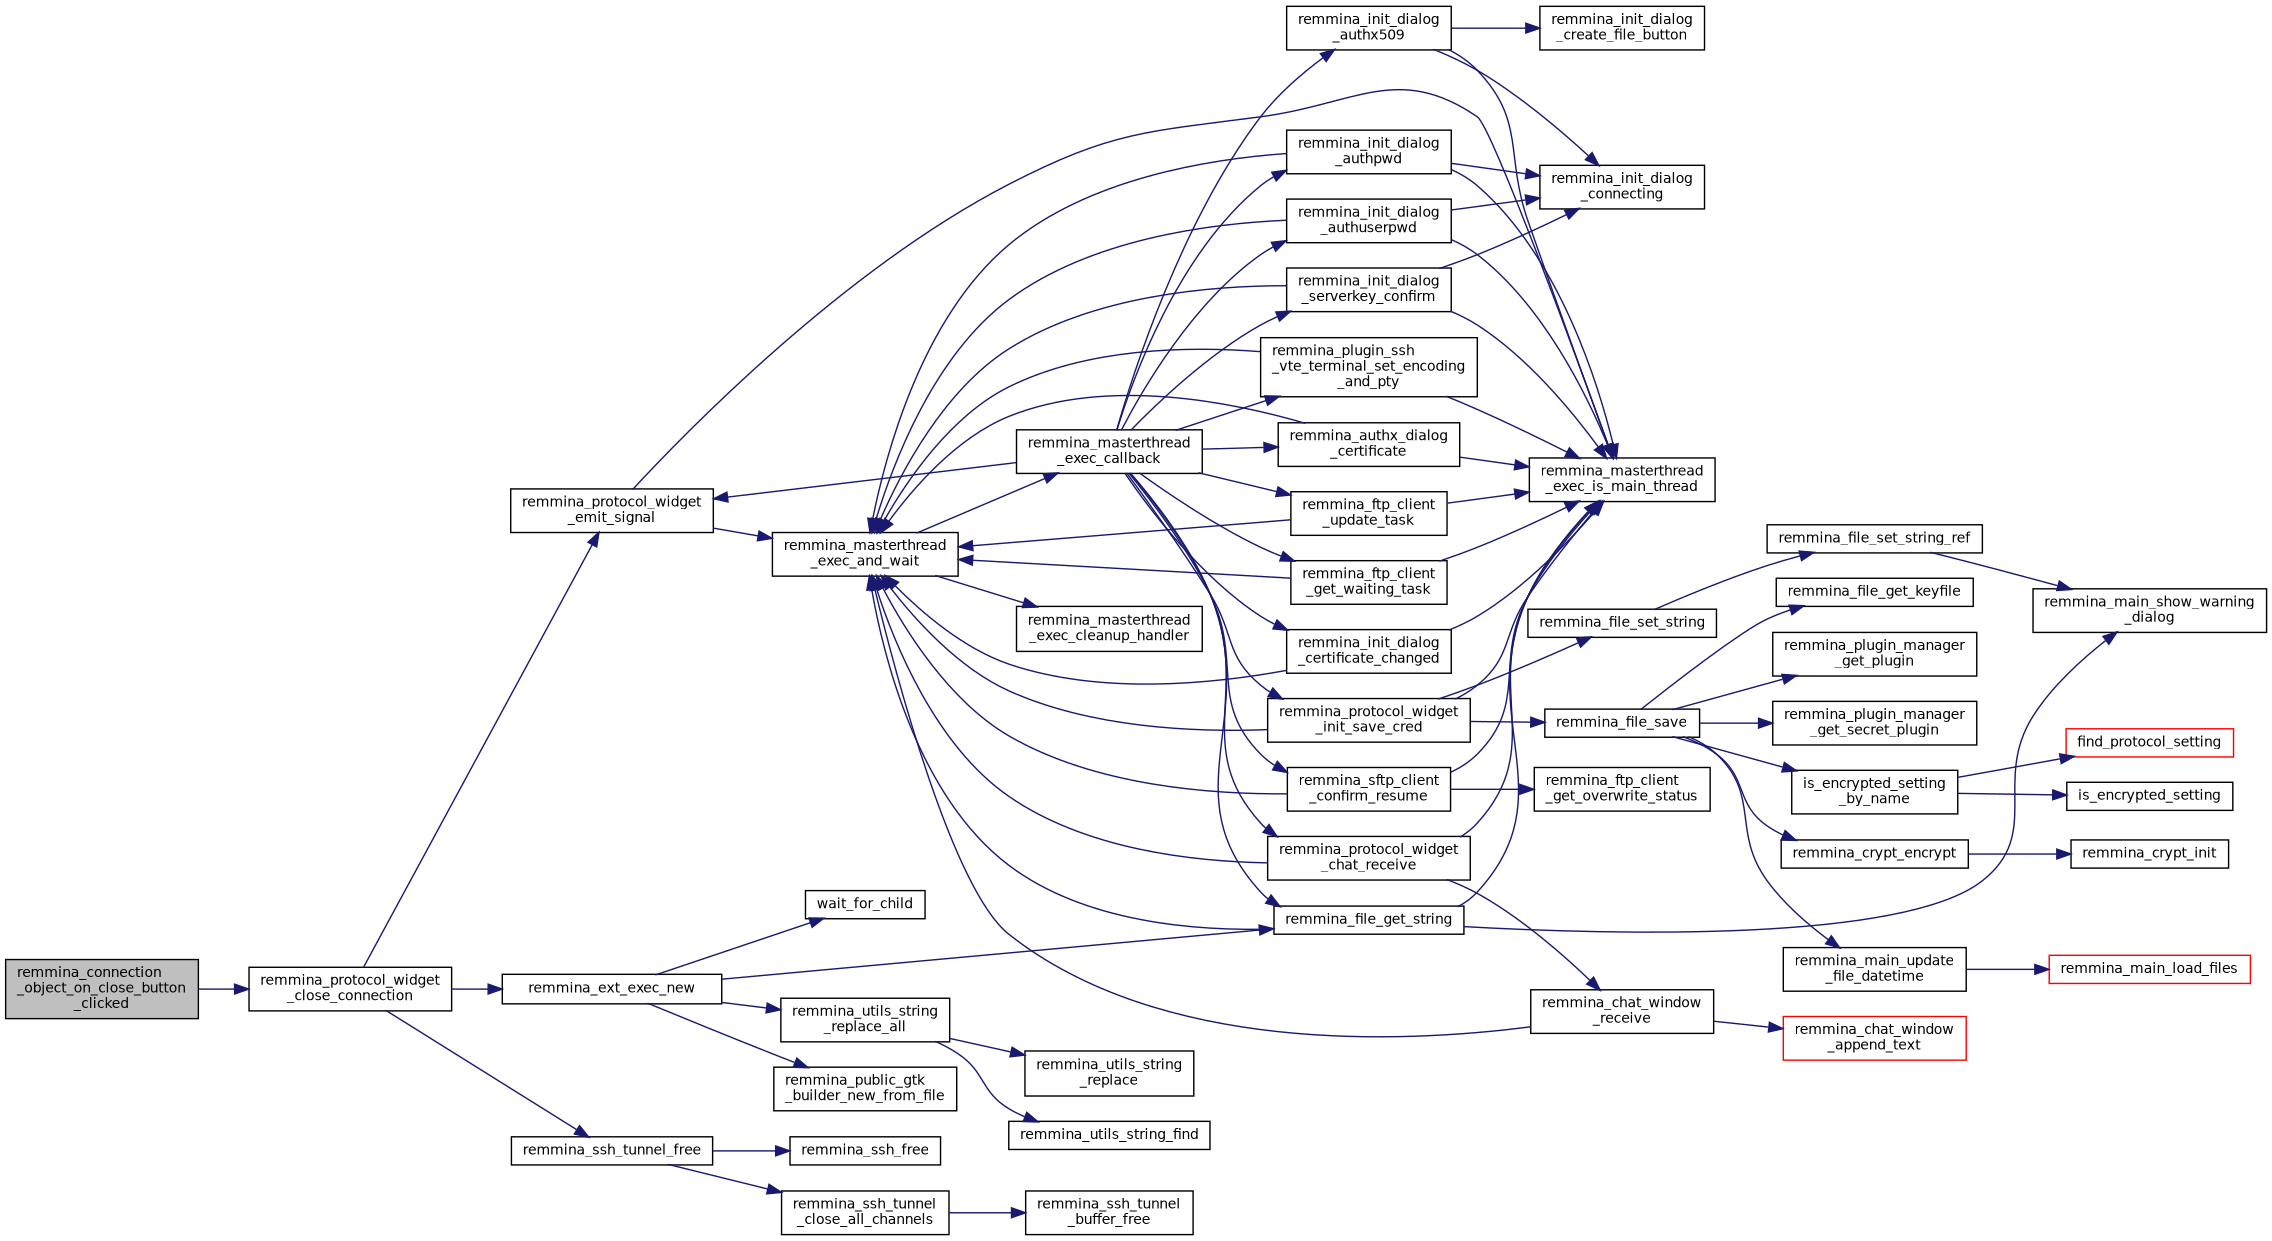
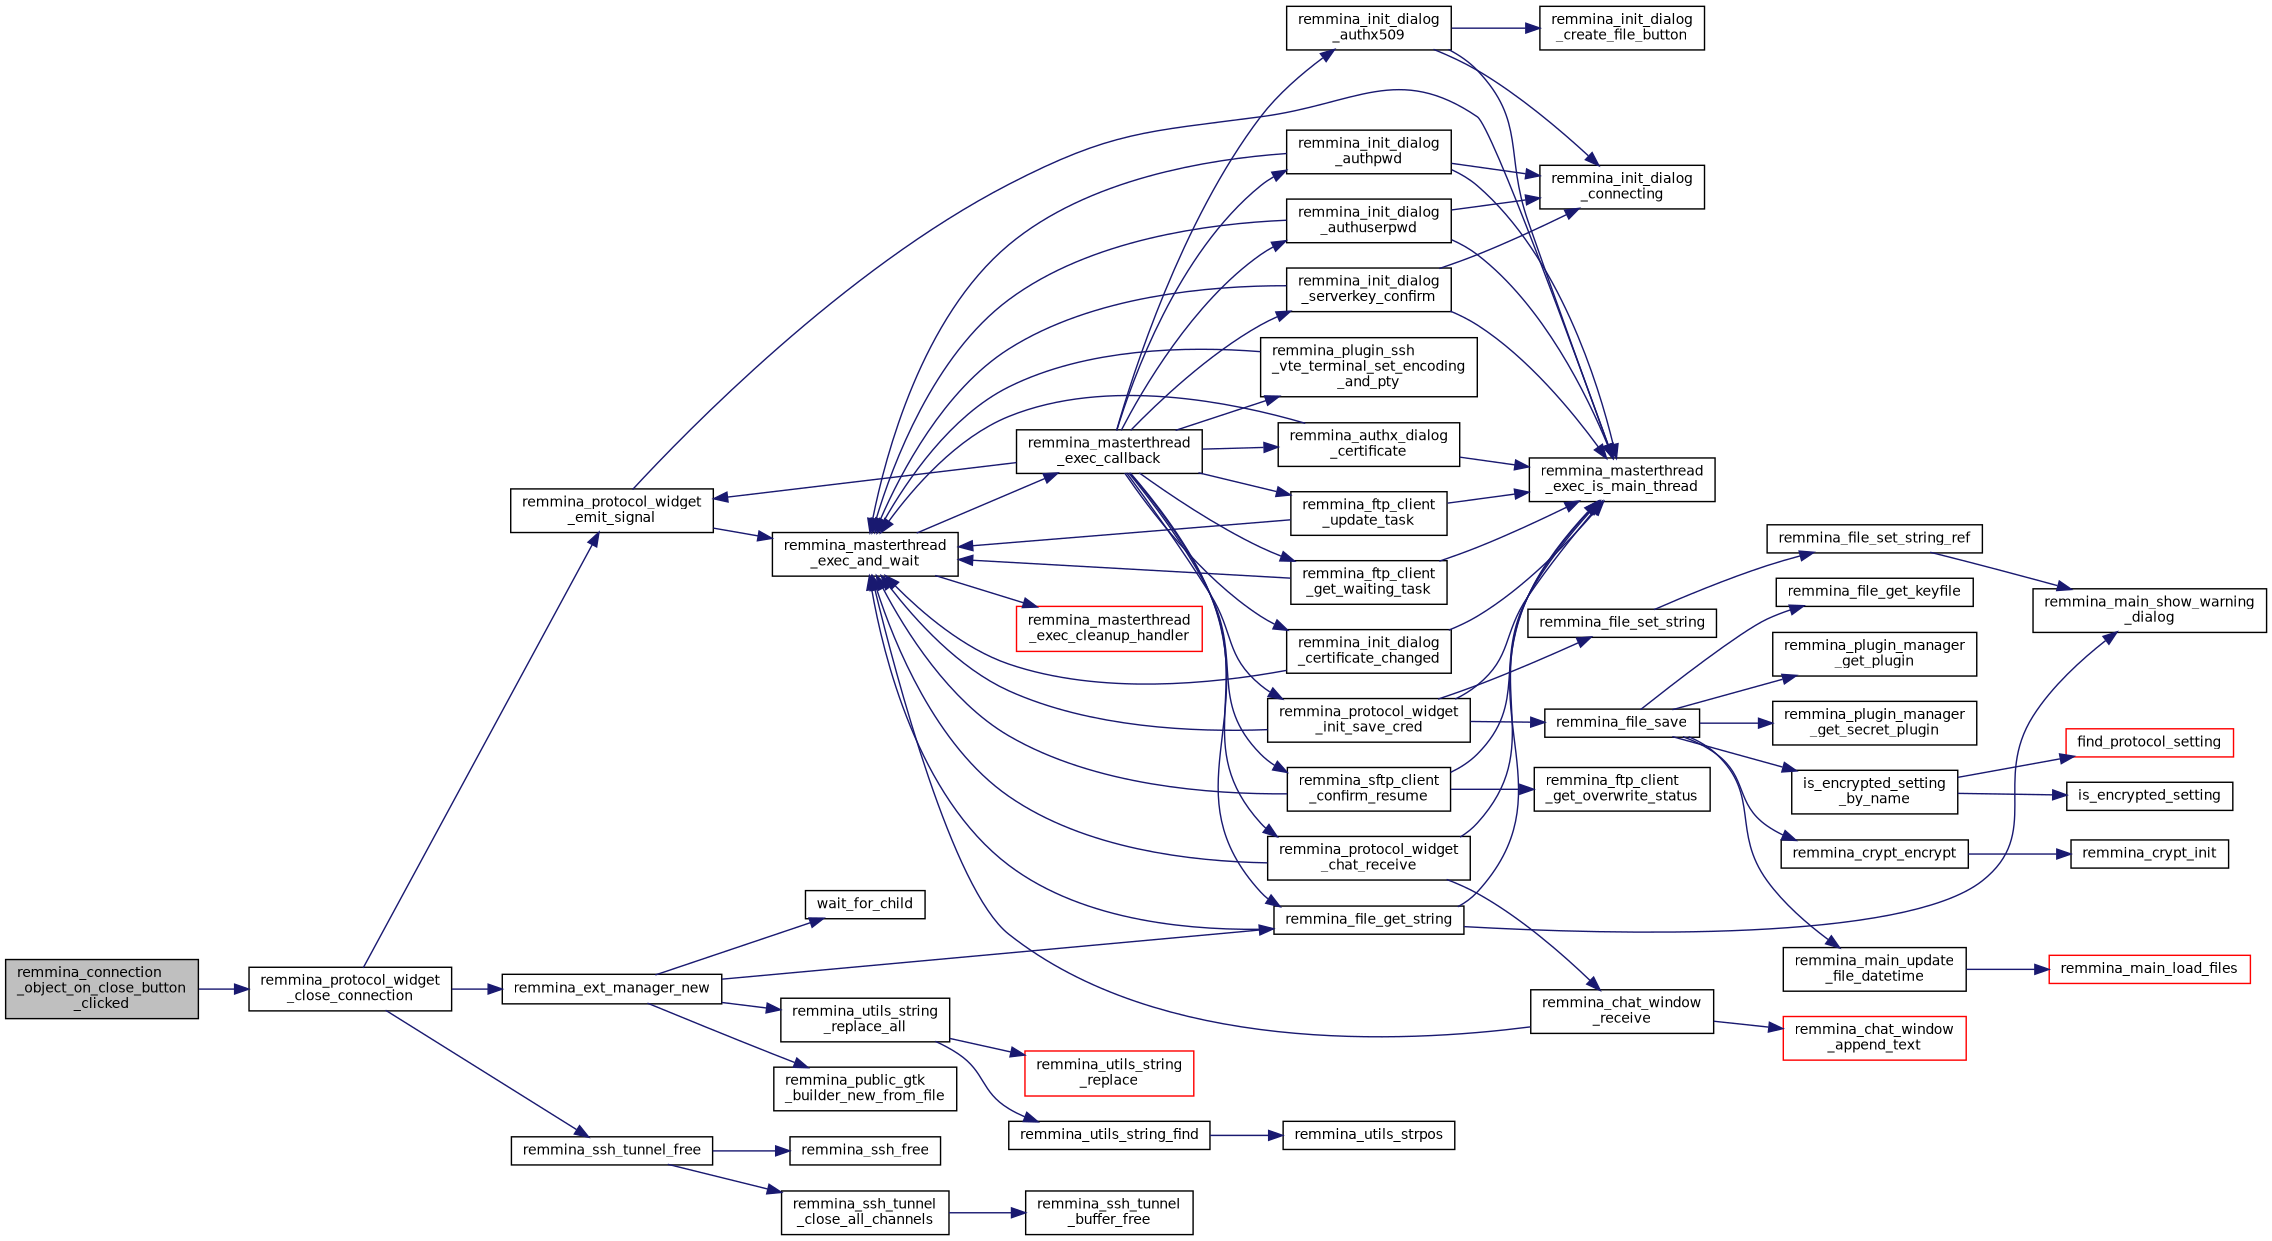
(1507, 423) -> none
(1109, 629) -> (1109, 629)
(612, 989) -> (612, 989)
(1109, 1073) -> (1109, 1073)
none -> (1369, 1135)
